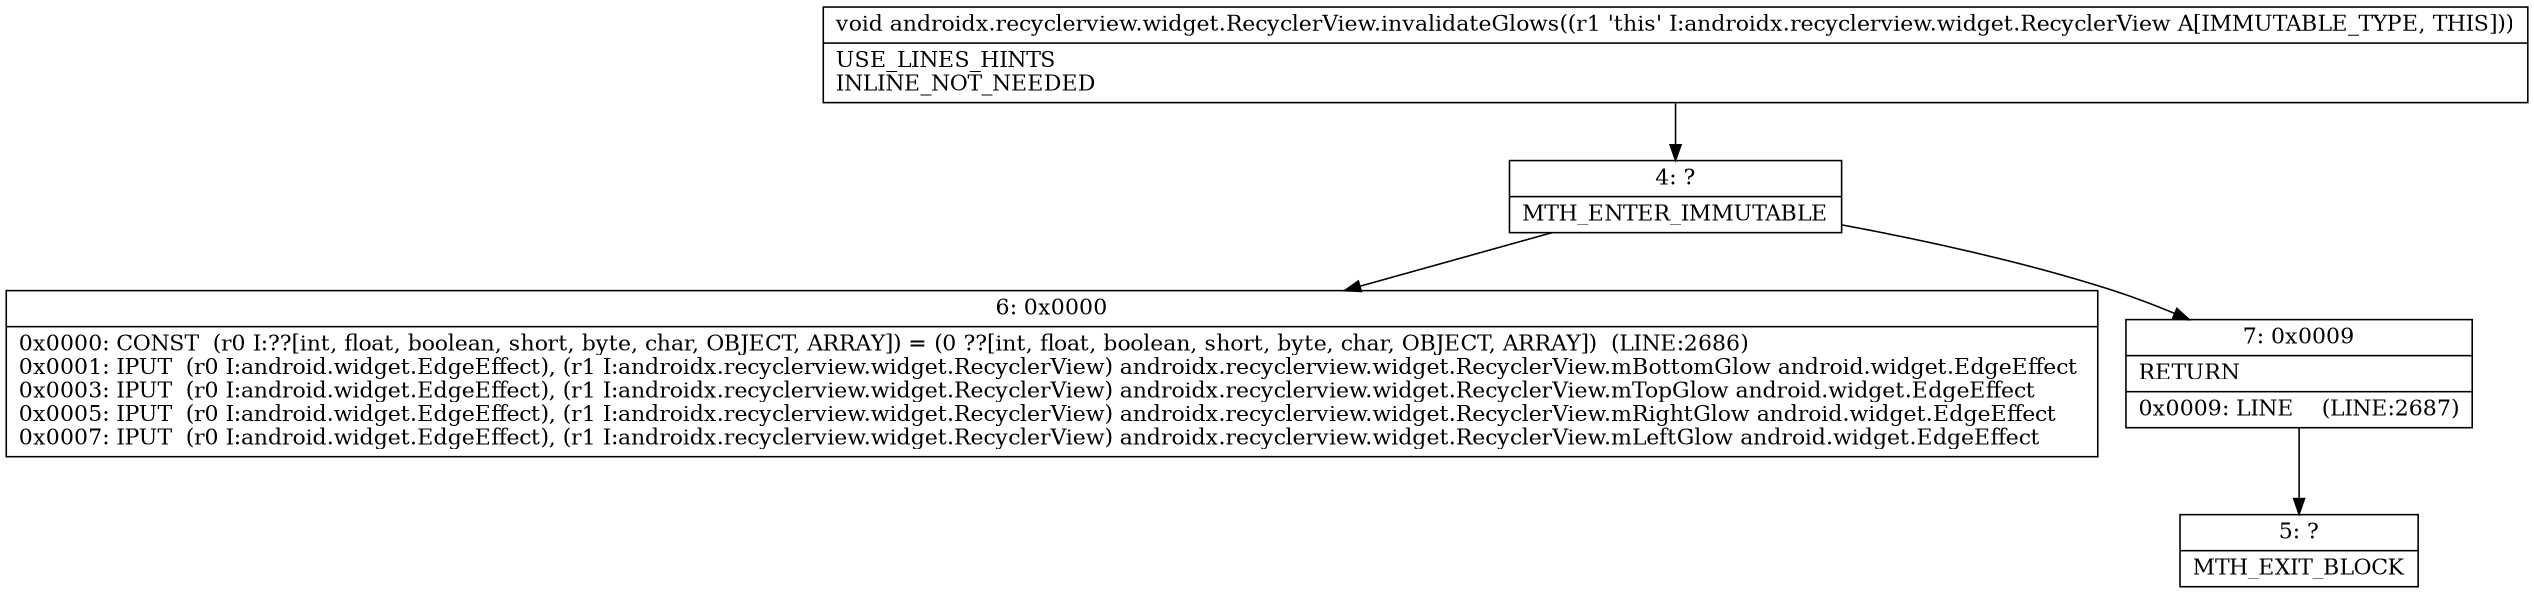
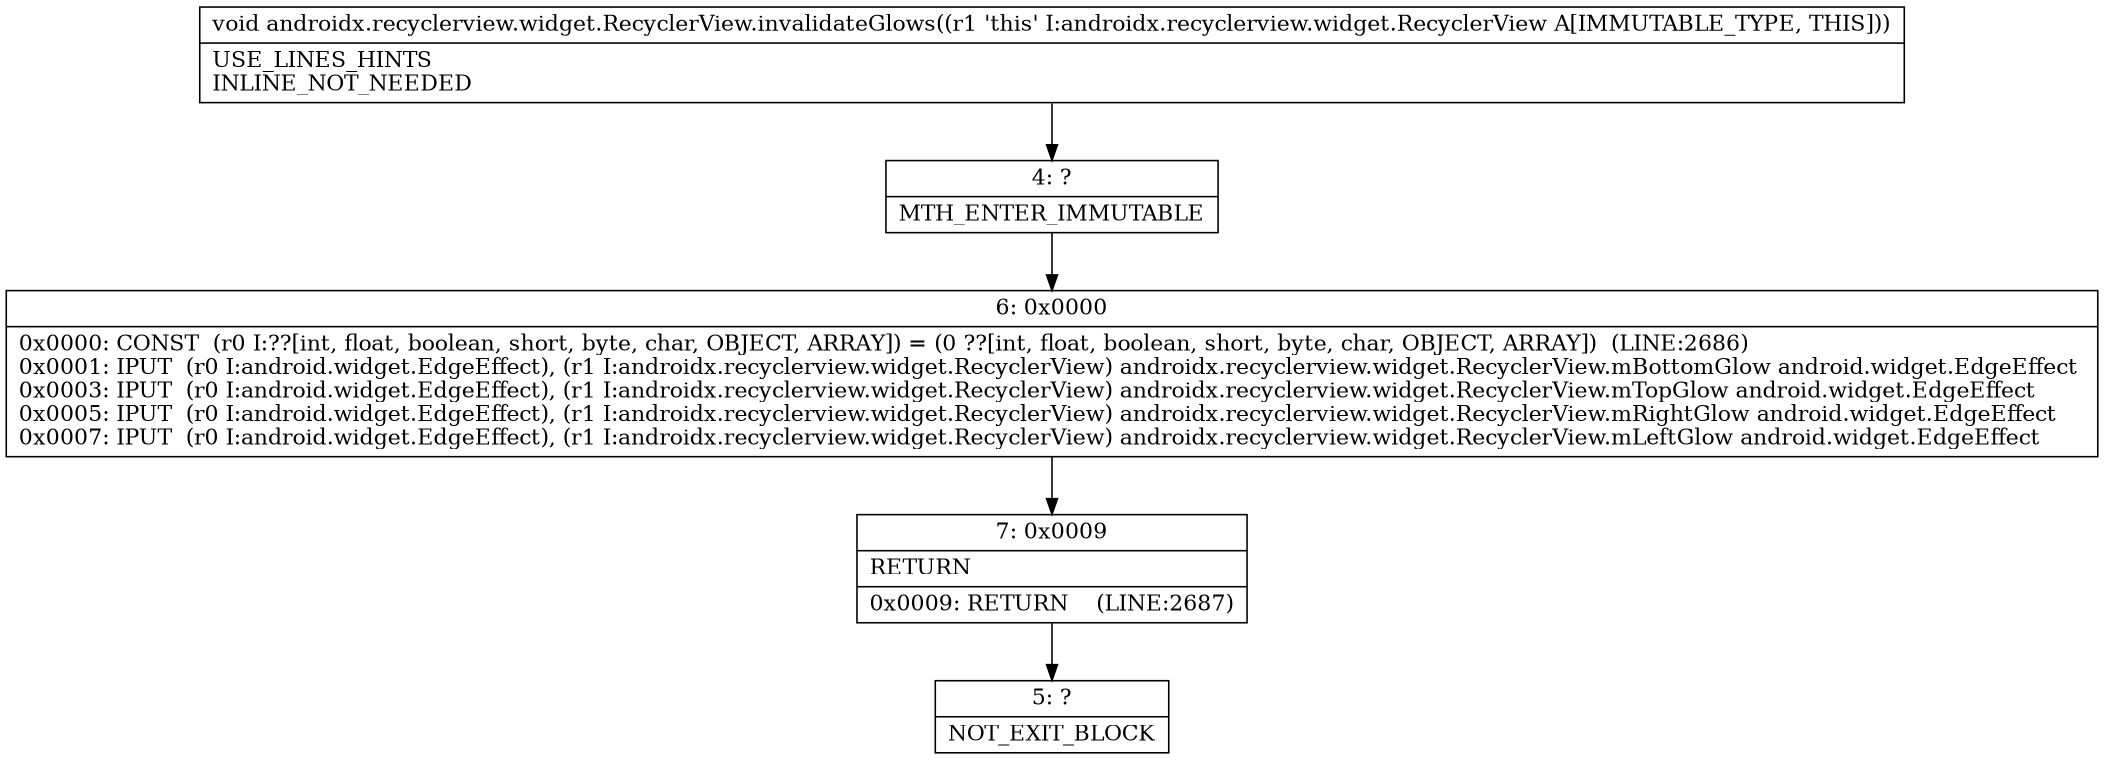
(2010, 261) -> (1052, 478)
(2299, 409) -> (1052, 604)
(2299, 568) -> (1052, 734)
